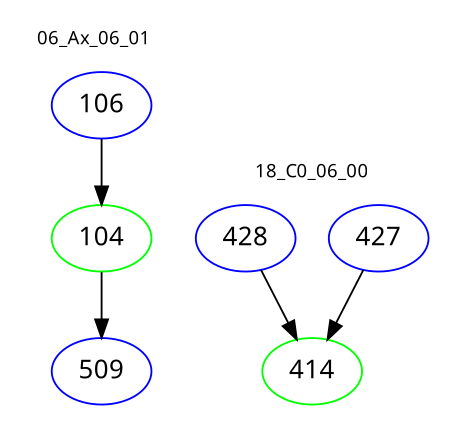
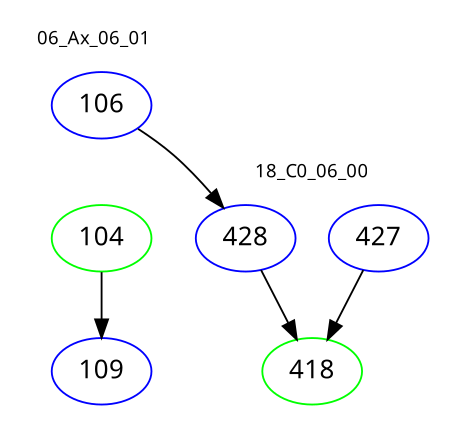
(102, 163) -> (193, 173)
(102, 371) -> (102, 371)
(312, 371) -> (312, 371)
